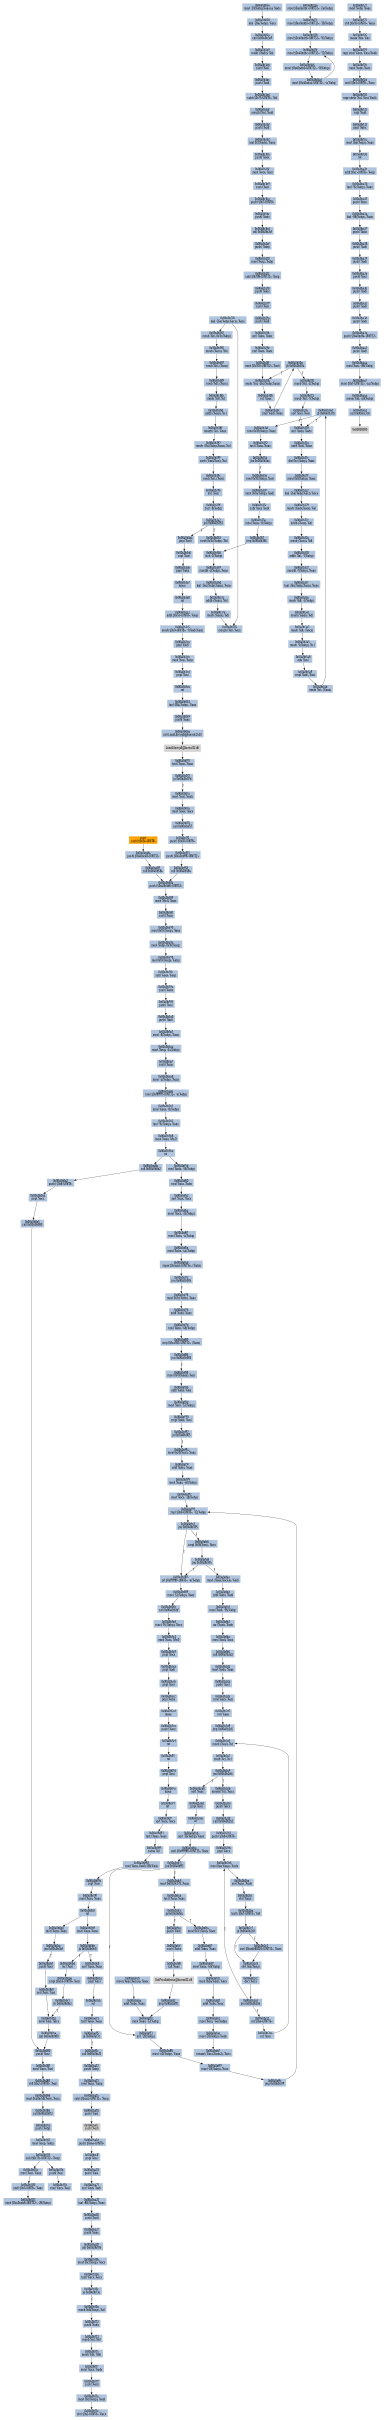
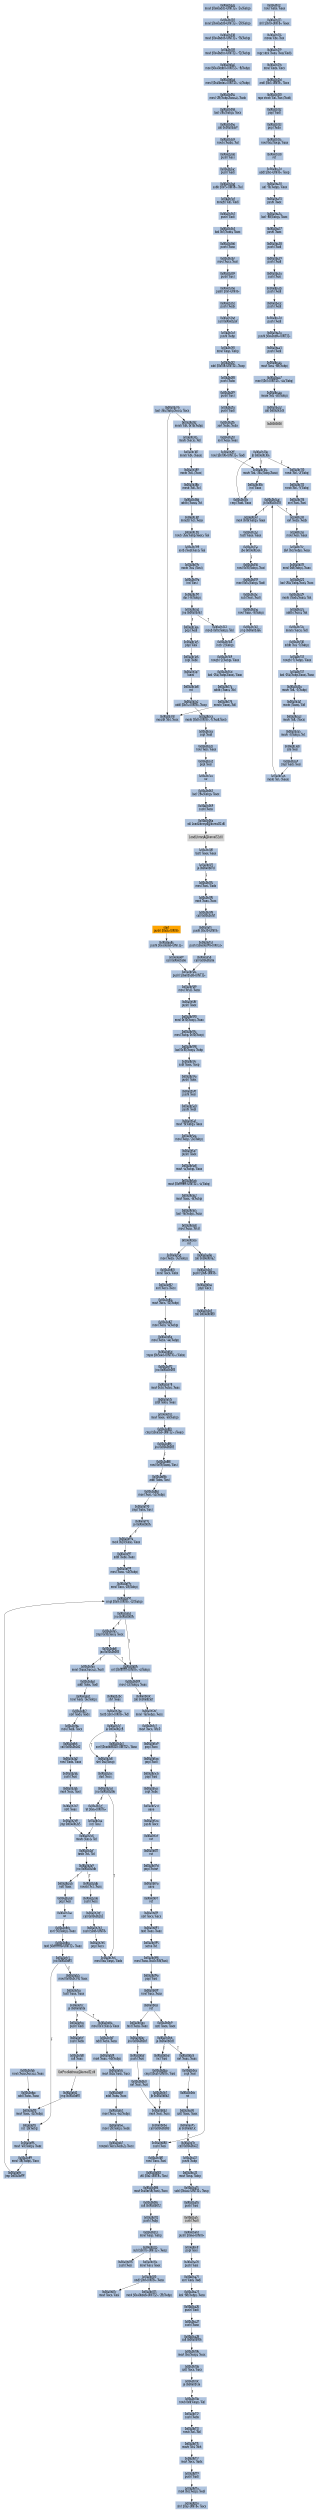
(334, 68) -> (228, 88)
(169, 1773) -> (151, 1868)
(242, 1883) -> none
(58, 2178) -> (130, 2286)
